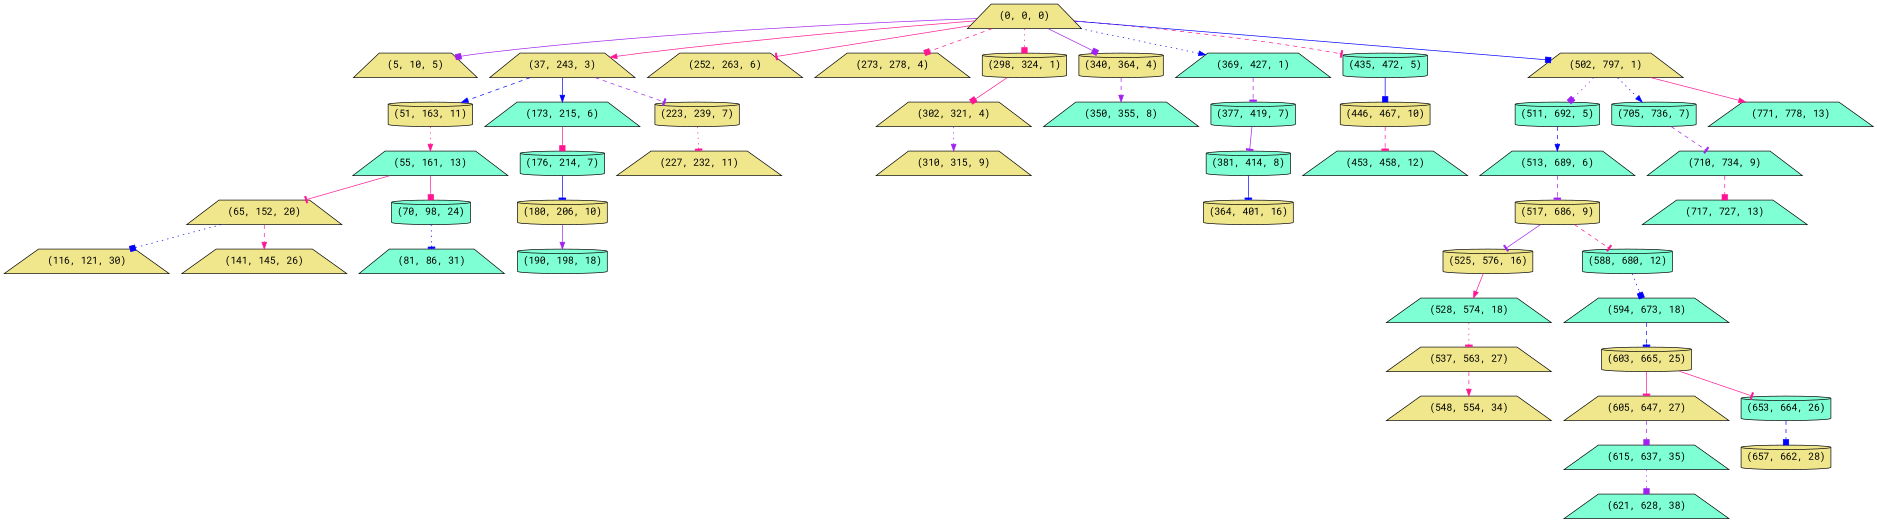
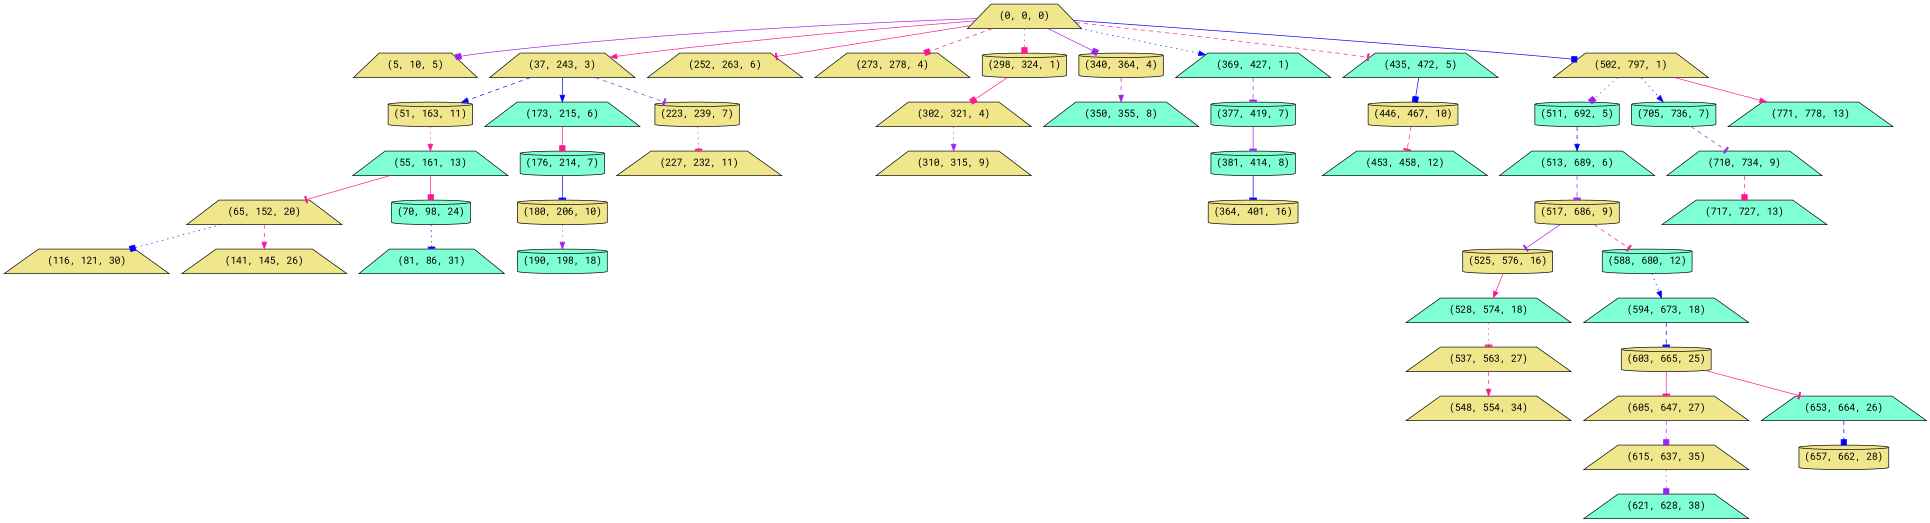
(1385, 65) -> (1421, 65)
(562, 233) -> (562, 233)
(1636, 283) -> (1655, 283)
(1786, 408) -> (1844, 408)
(1646, 457) -> (1666, 457)
